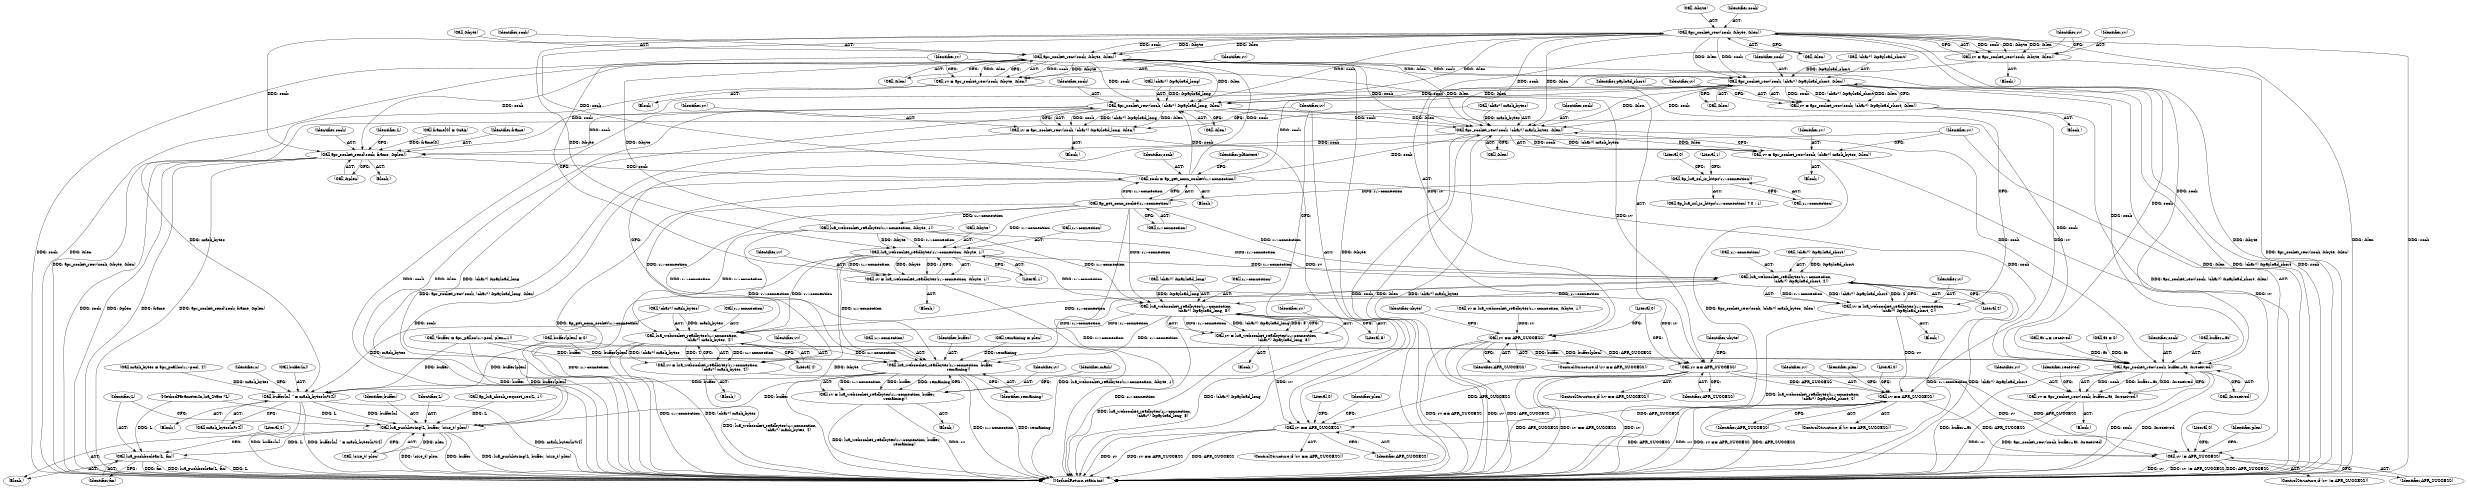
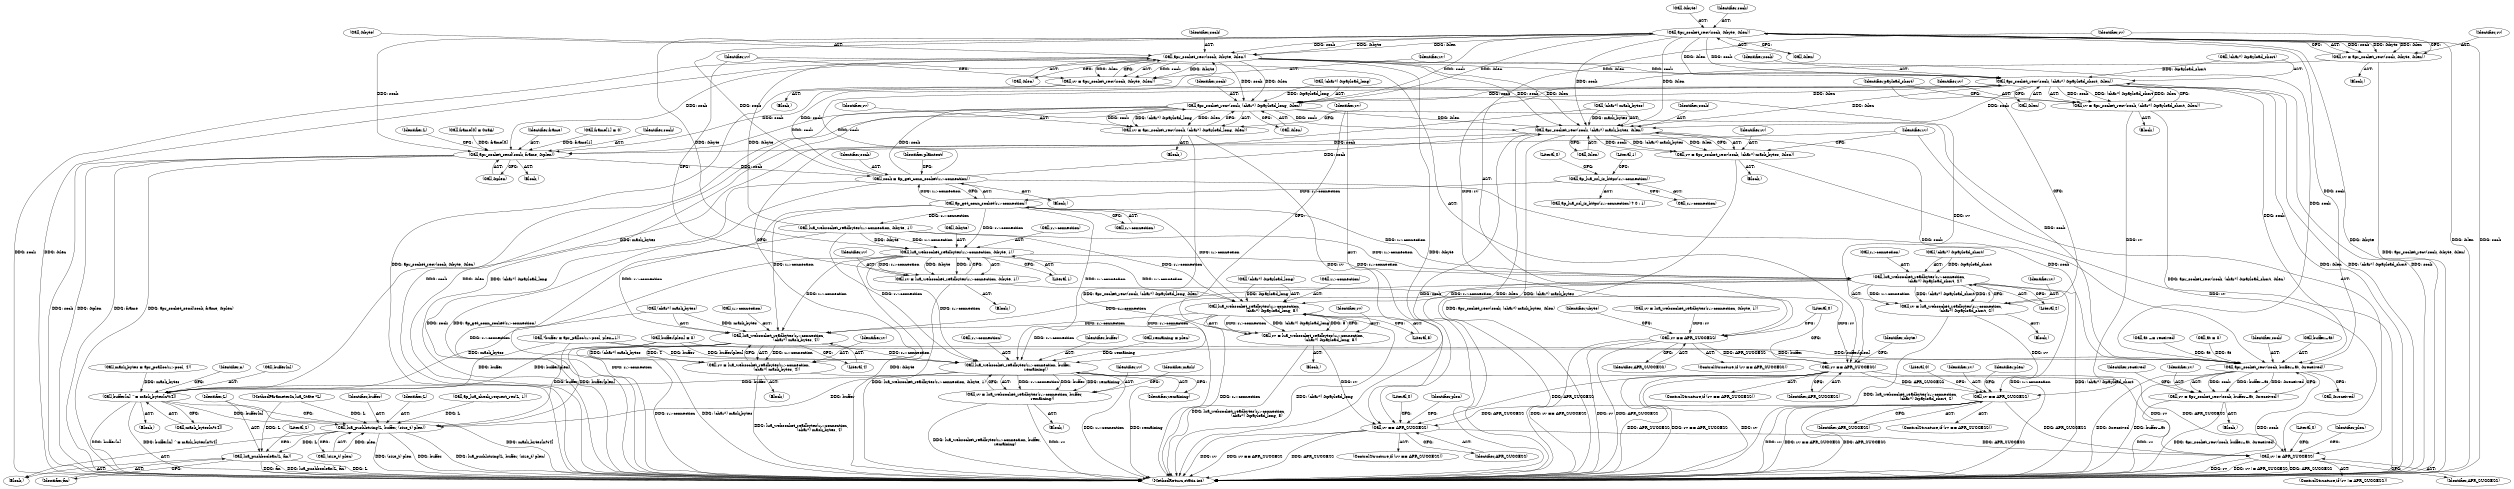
none -> (603, 130)
(2239, 377) -> none
